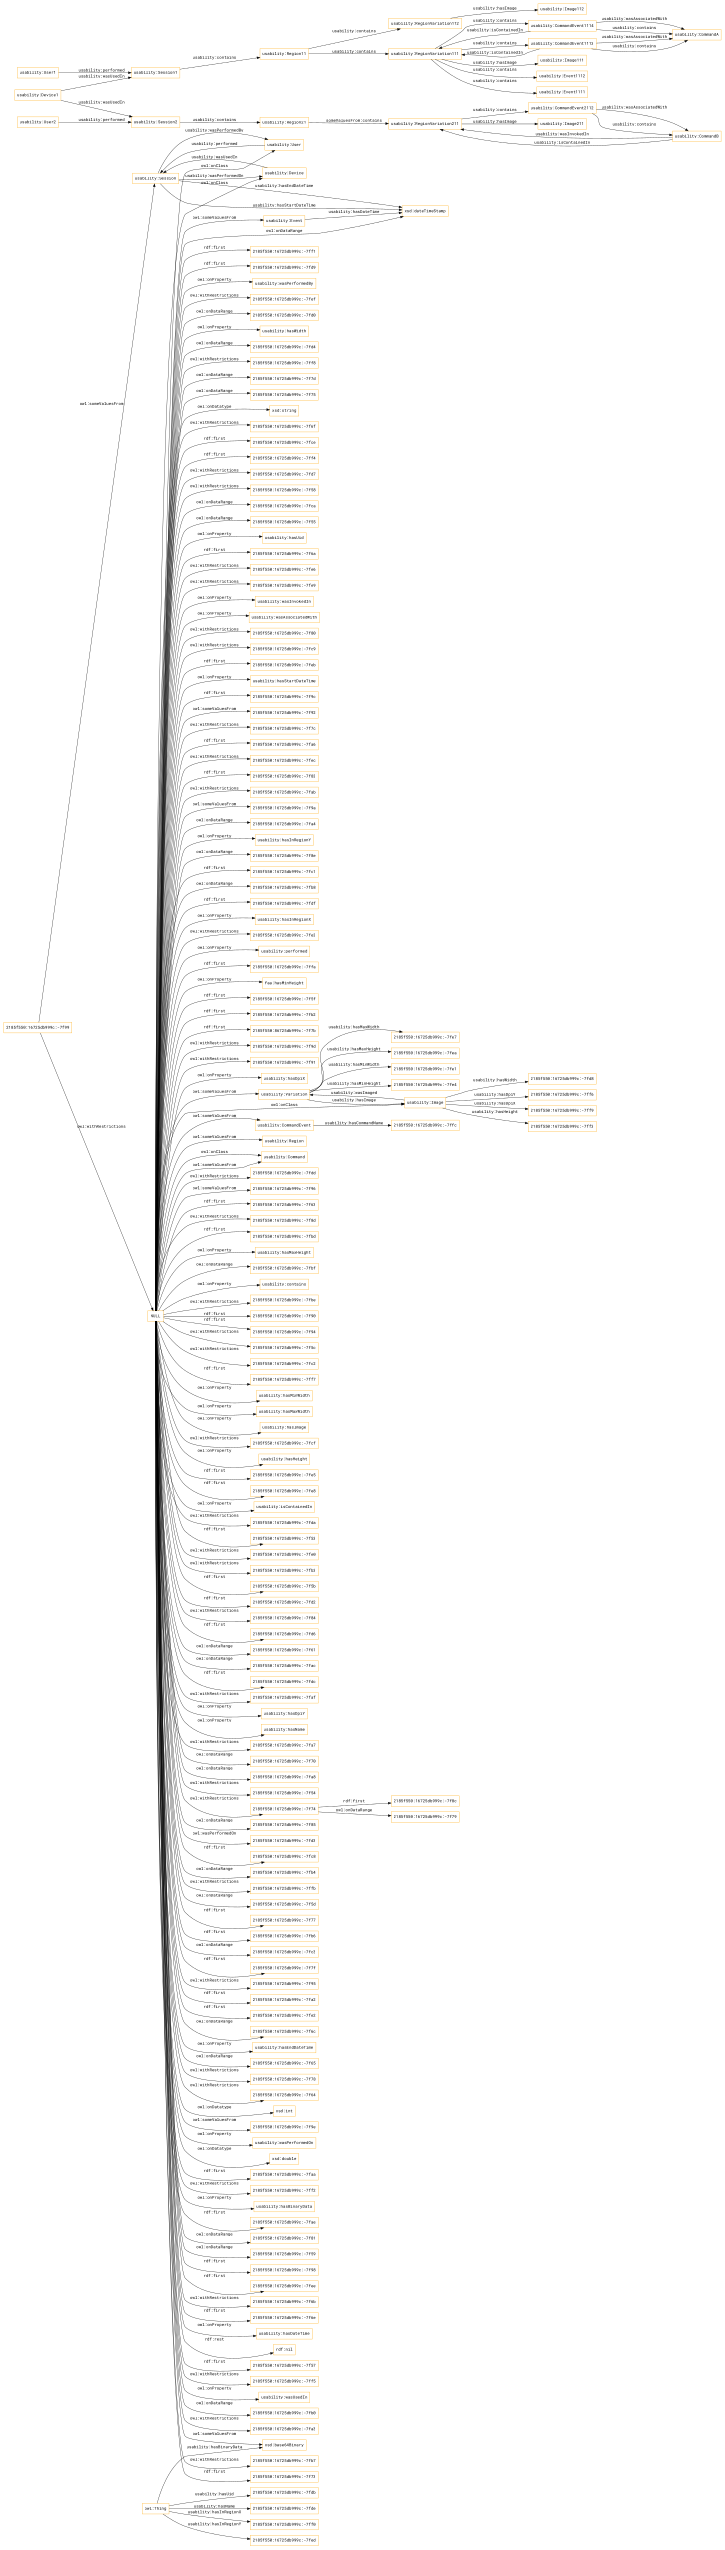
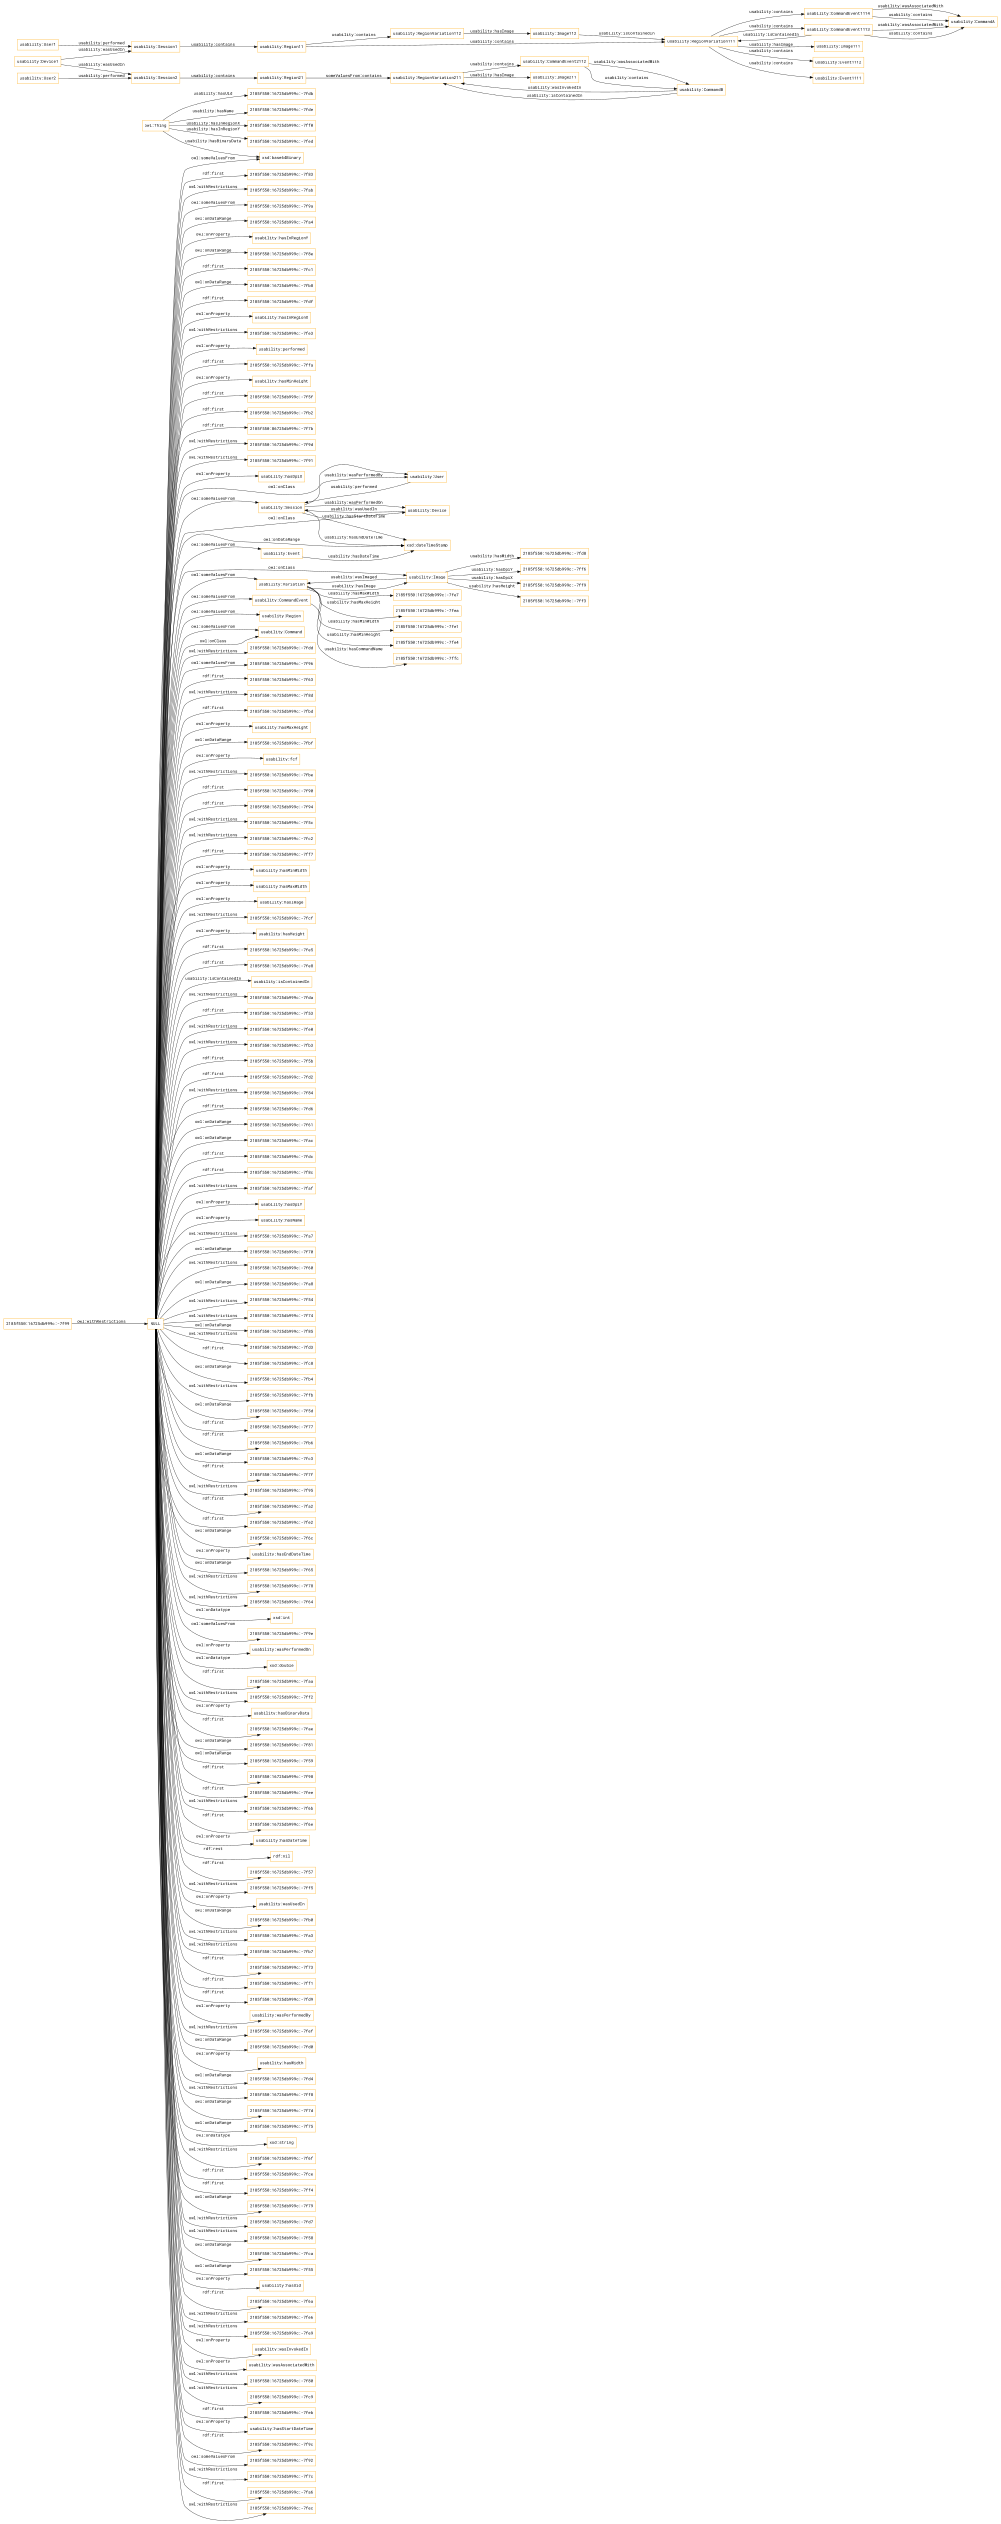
(486, 36) -> (620, 37)
(97, 605) -> (160, 880)
(284, 983) -> (282, 381)
none -> (282, 1268)
(284, 1284) -> (282, 759)
(215, 1503) -> (213, 979)
(353, 1805) -> (169, 1219)
(353, 1814) -> (159, 1804)
(215, 1833) -> (213, 1334)
